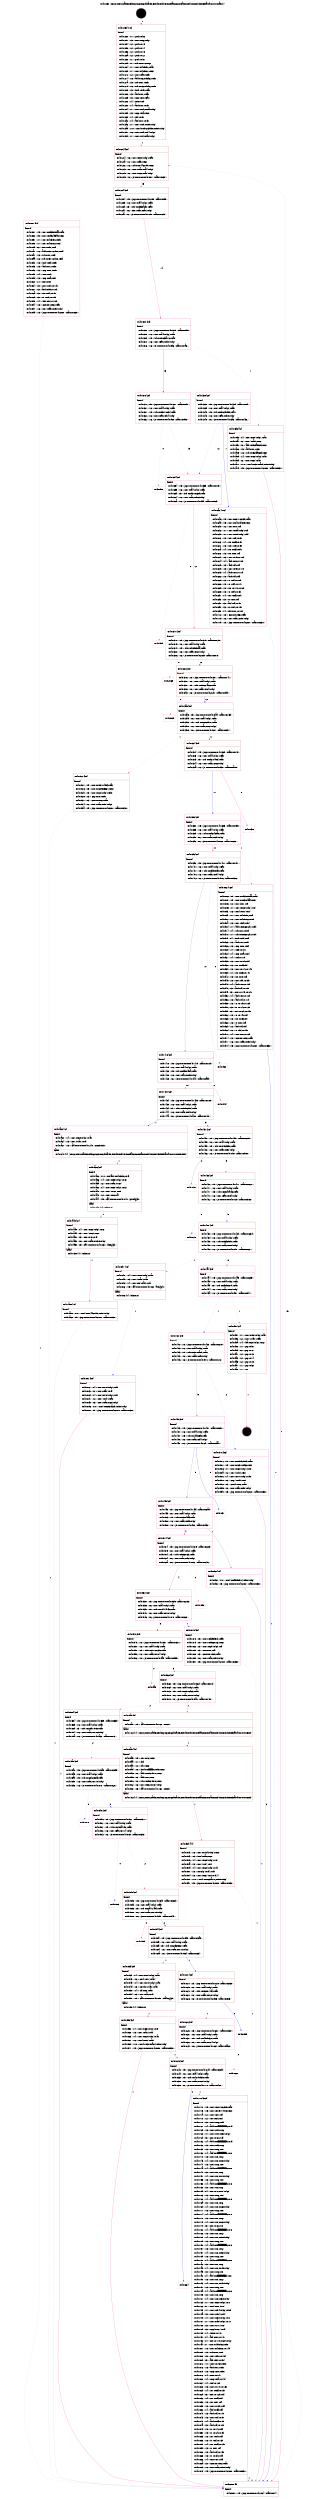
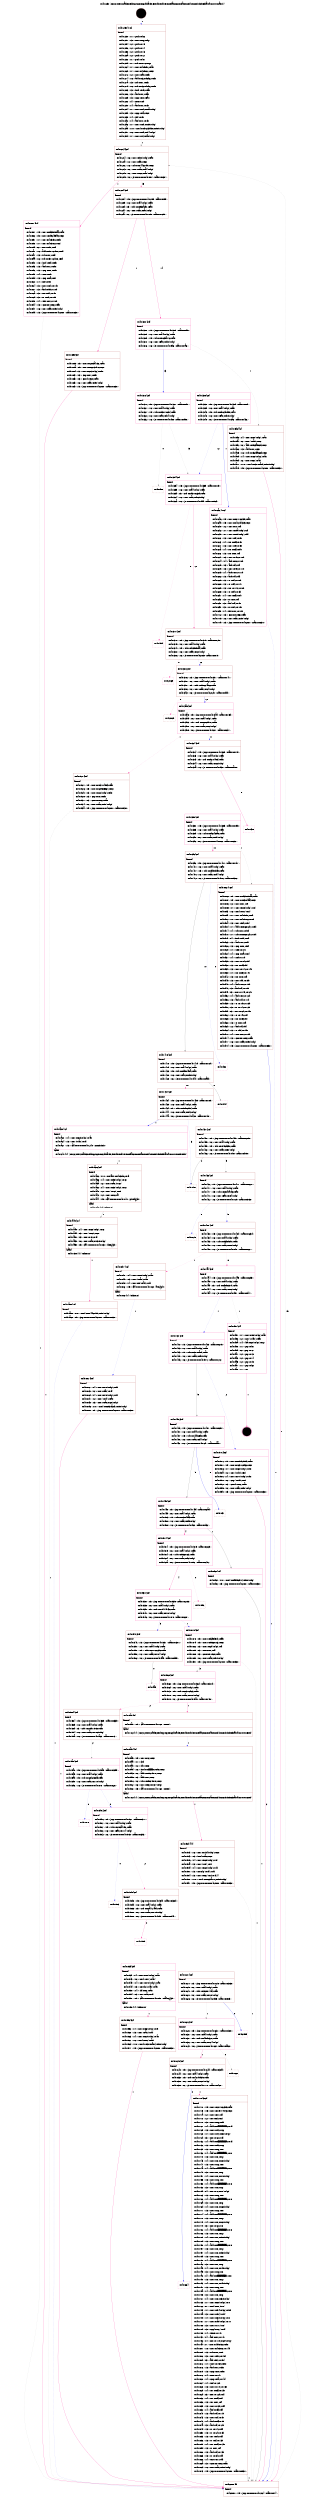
none -> (99, 202)
none -> (92, 371)
(213, 792) -> none
(204, 1123) -> (190, 1151)
(170, 1666) -> (199, 1668)
(176, 1942) -> none
(238, 2053) -> (227, 2059)
(173, 2055) -> (202, 2053)
